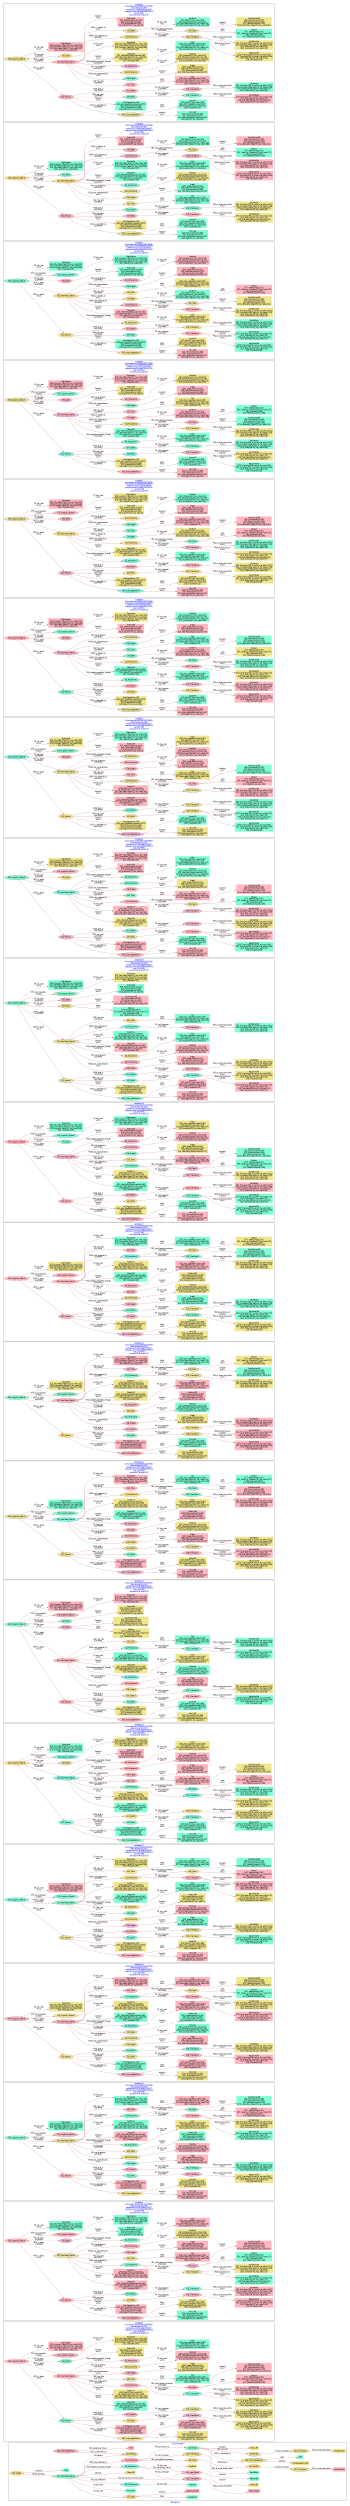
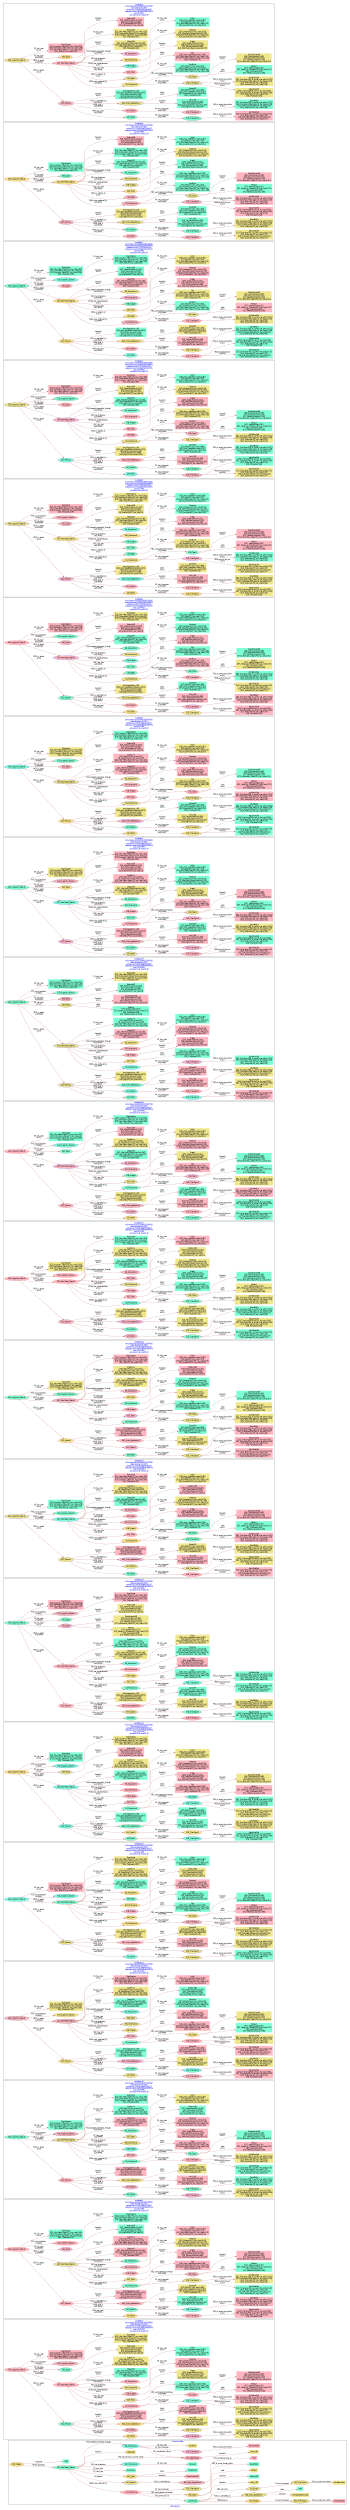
(100, 2453) -> (159, 2483)
none -> (254, 2470)
